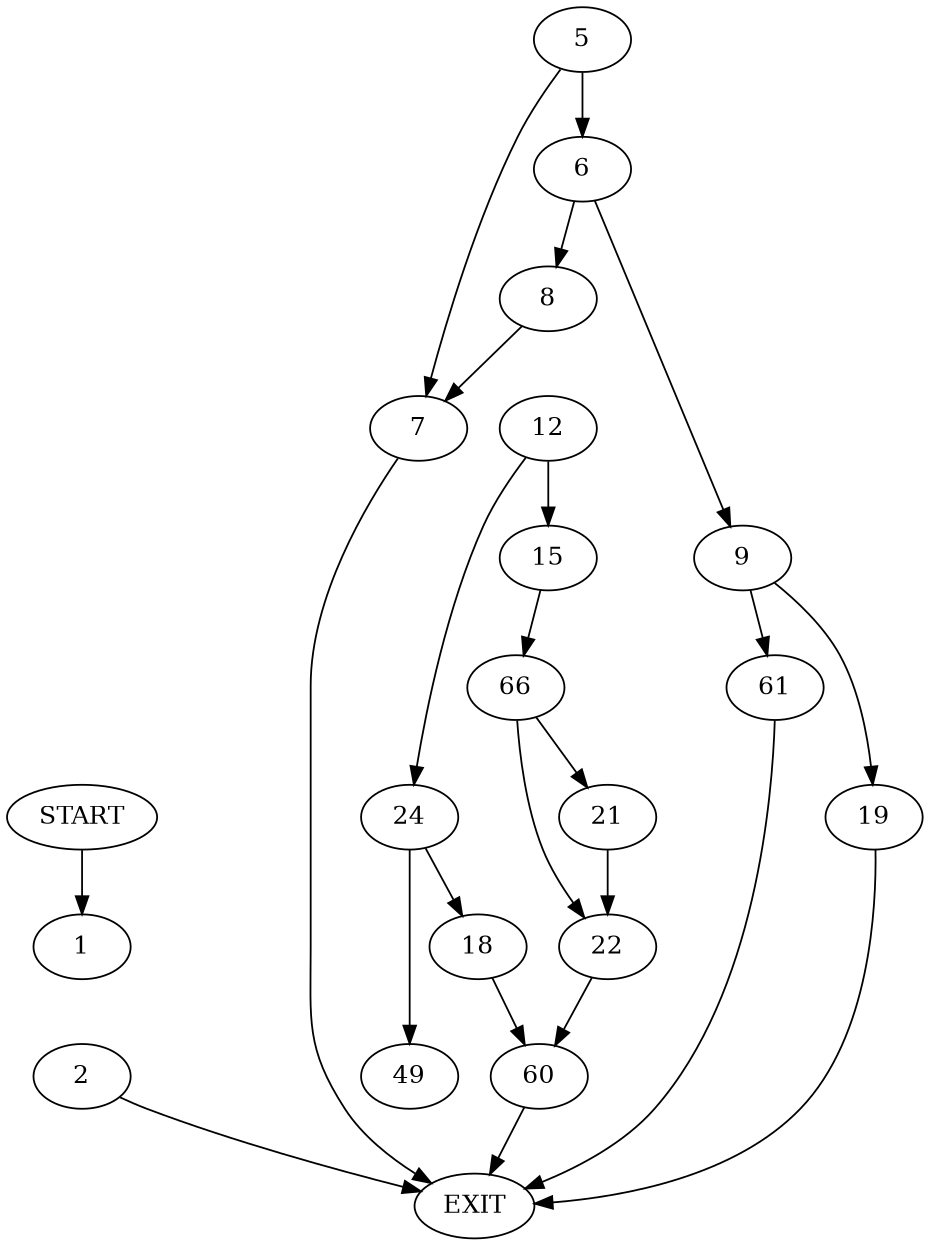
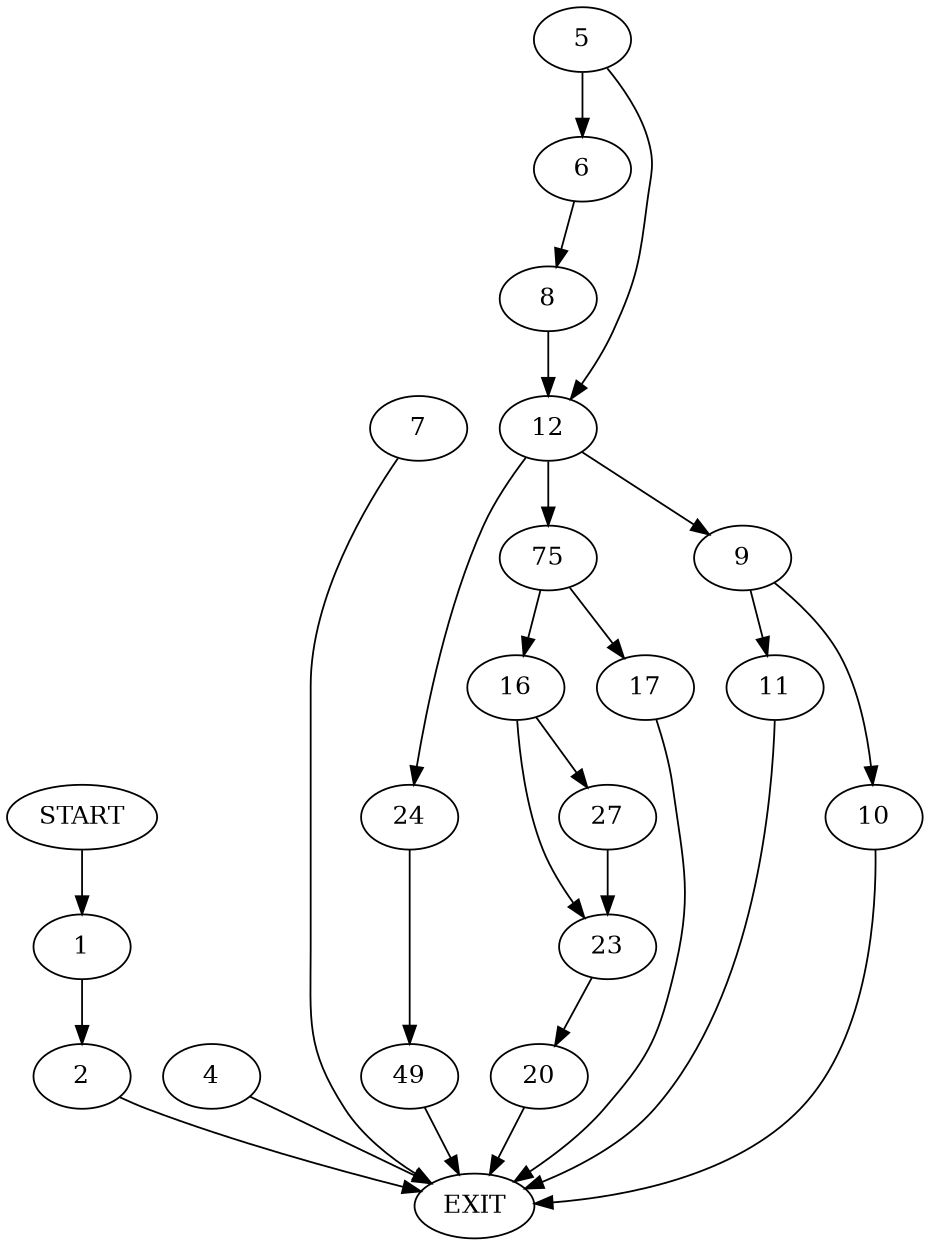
(482, 218) -> (644, 227)
(659, 355) -> (638, 488)
(490, 357) -> (548, 355)
(548, 558) -> (548, 558)
(516, 688) -> (516, 688)
none -> (645, 688)
(775, 688) -> (775, 688)
(608, 817) -> (608, 817)
(874, 817) -> (874, 817)
(478, 947) -> none
(608, 947) -> (608, 947)
none -> (82, 1003)
none -> (212, 1076)
(539, 1076) -> (539, 1076)
none -> (438, 1133)
